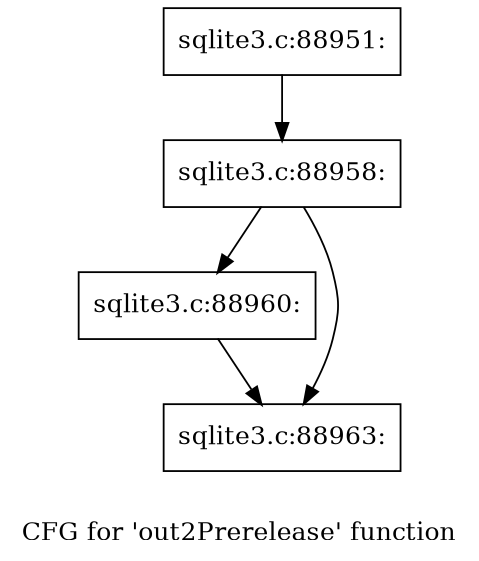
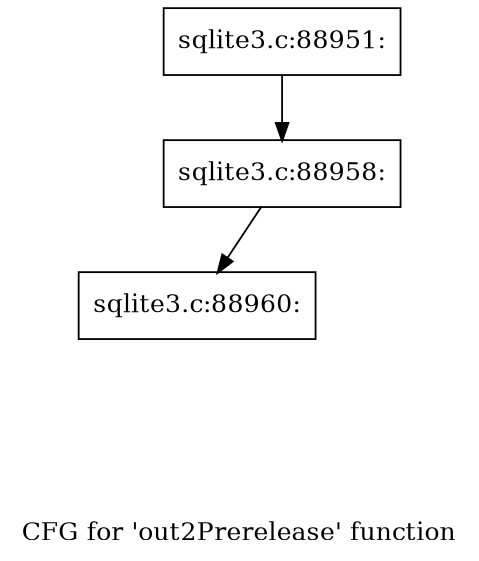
(282, 438) -> none
